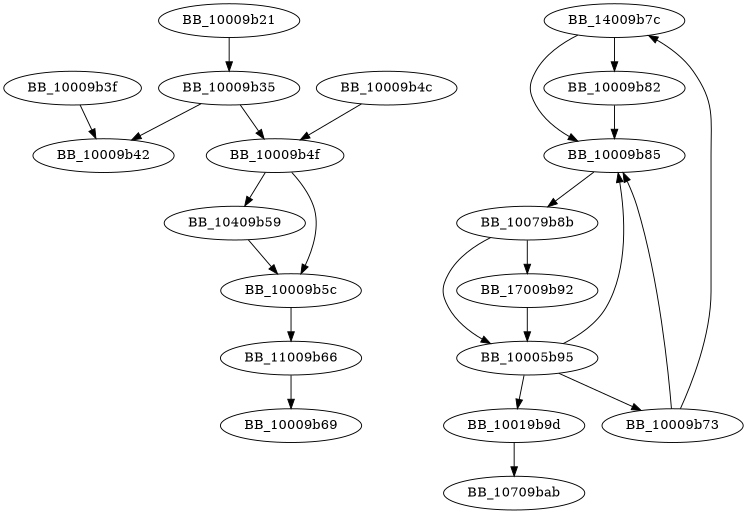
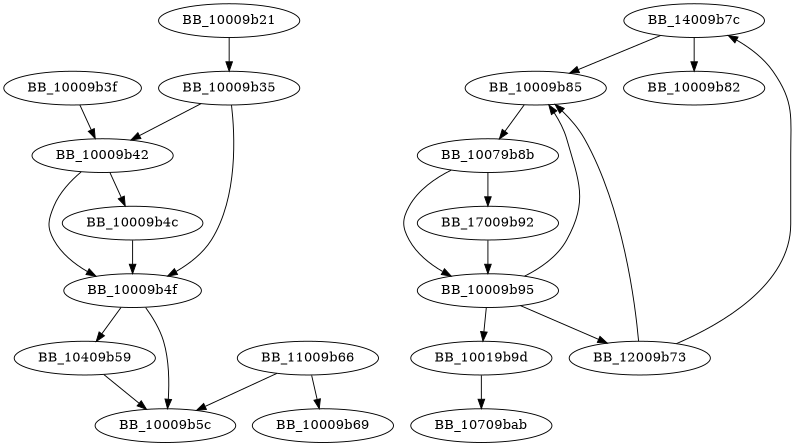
(614, 117) -> none
none -> (116, 185)
none -> (49, 224)
(291, 320) -> (241, 390)
(527, 358) -> (488, 291)
(673, 426) -> (640, 358)
